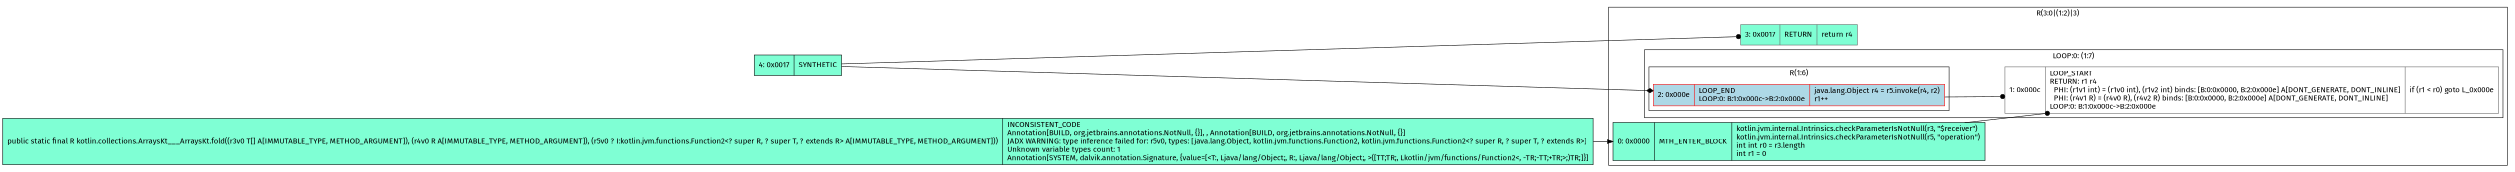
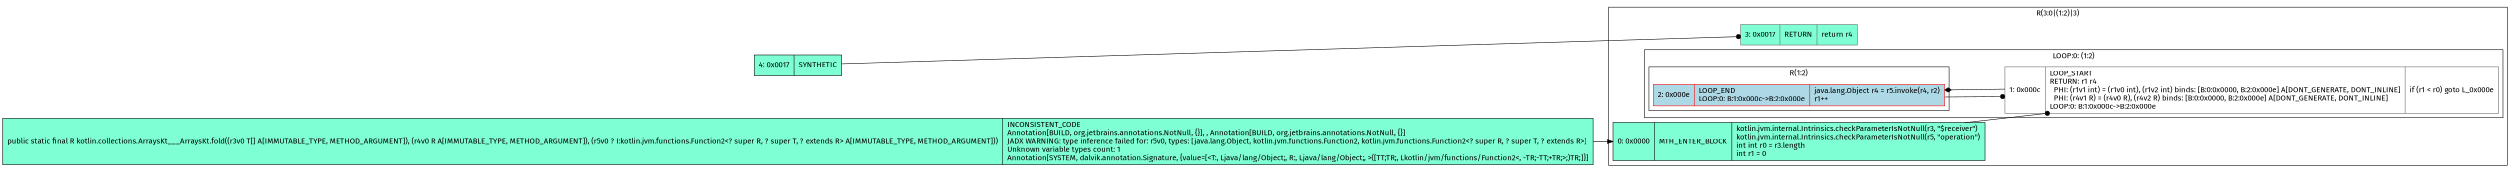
(2074, 56) -> (2074, 56)
(1799, 73) -> (1799, 73)
(1244, 79) -> (1978, 89)
